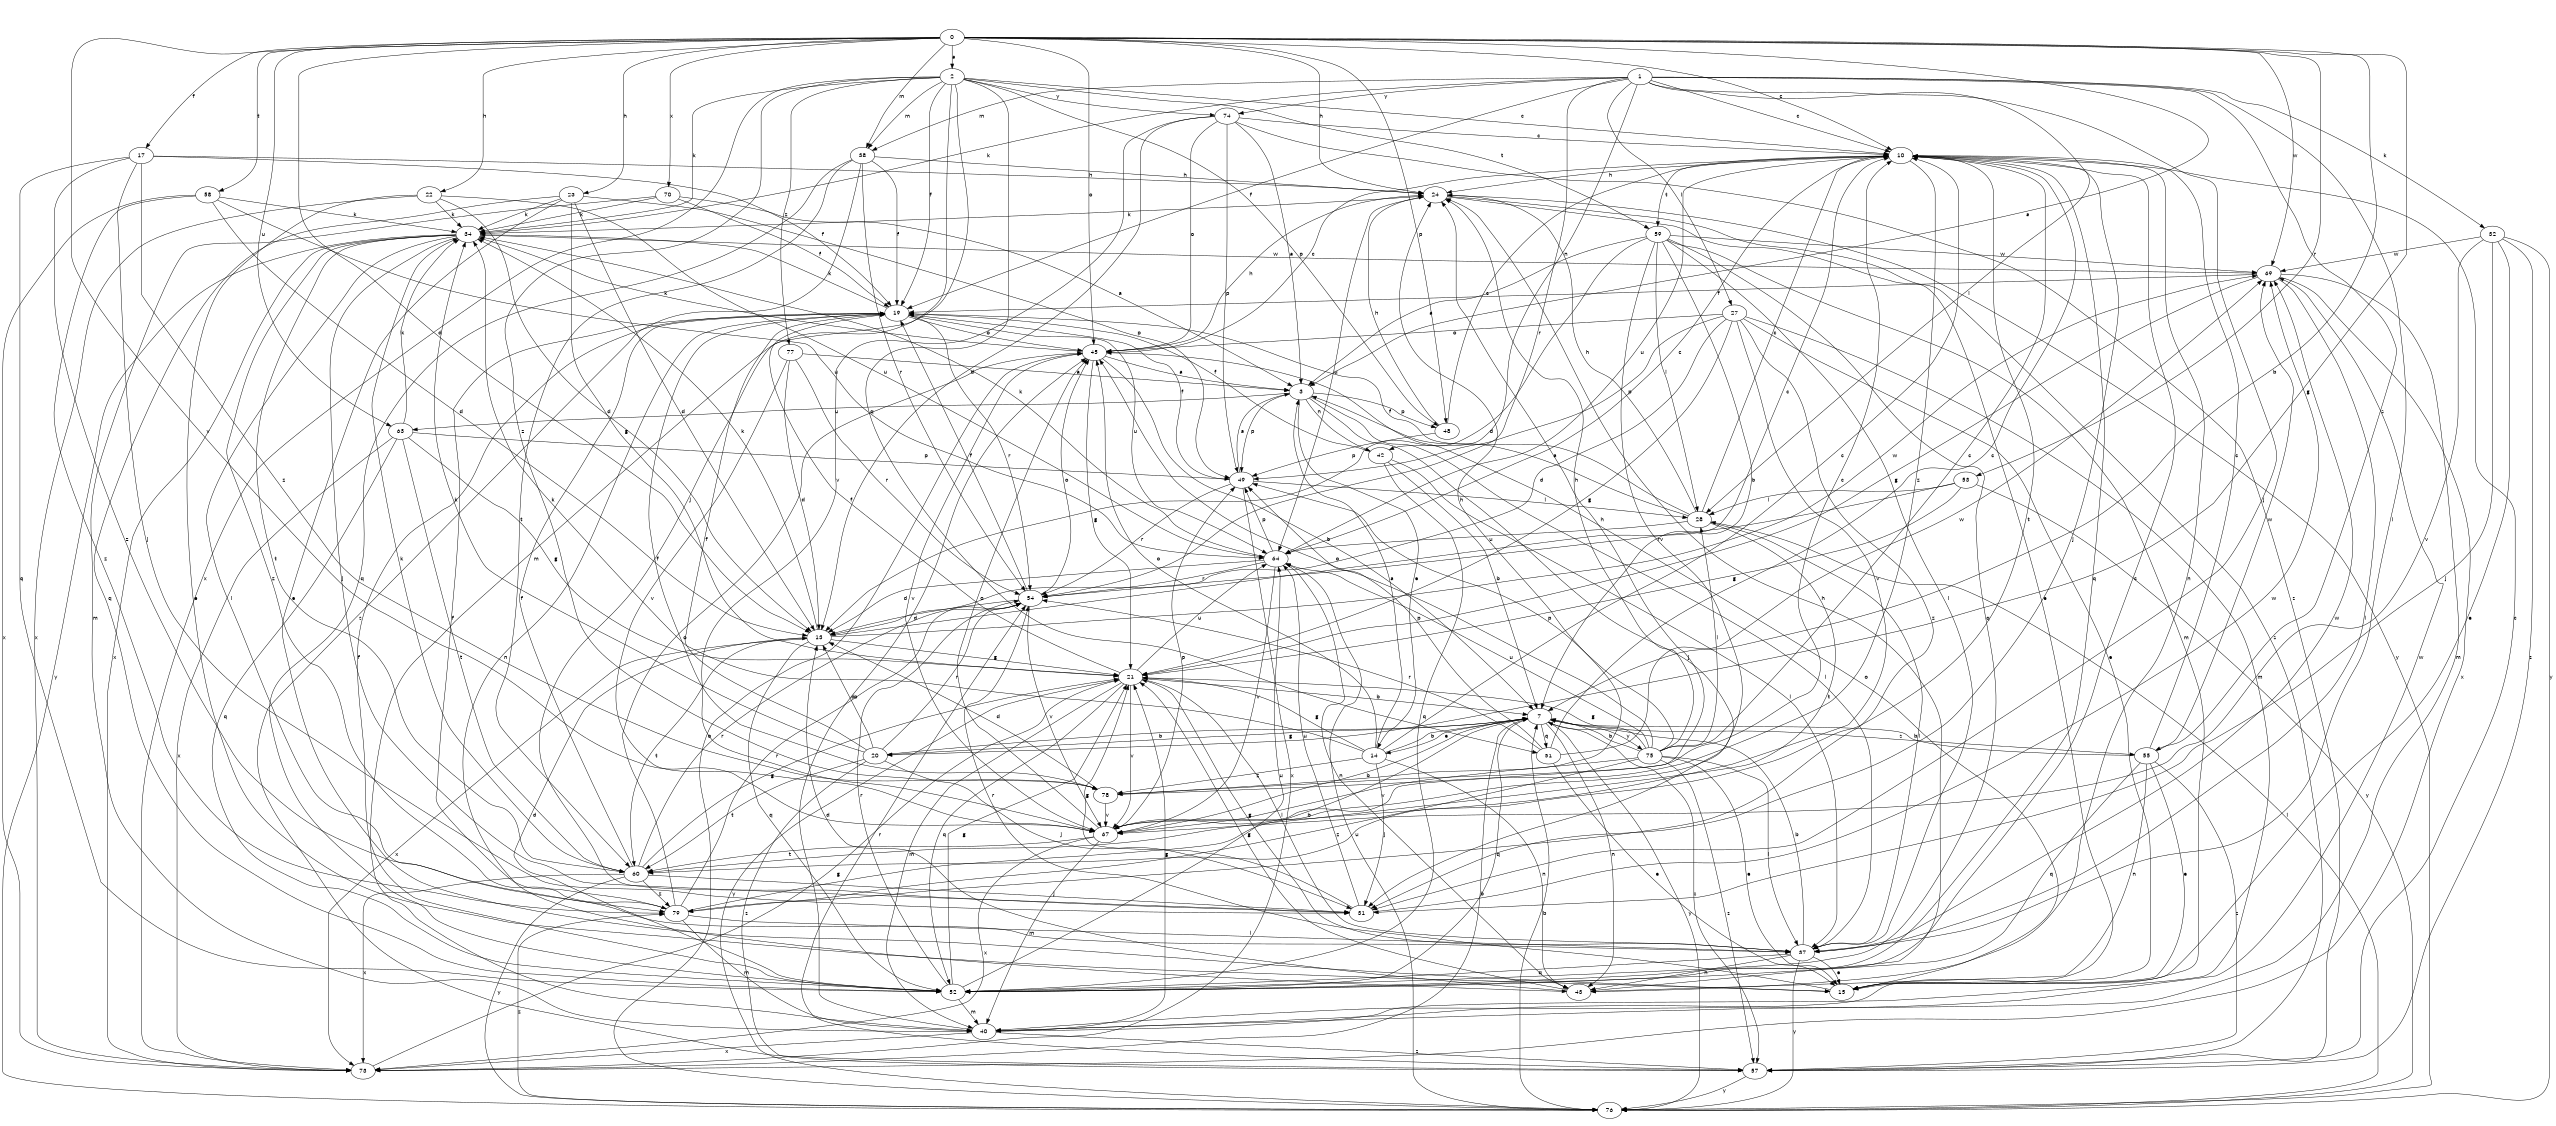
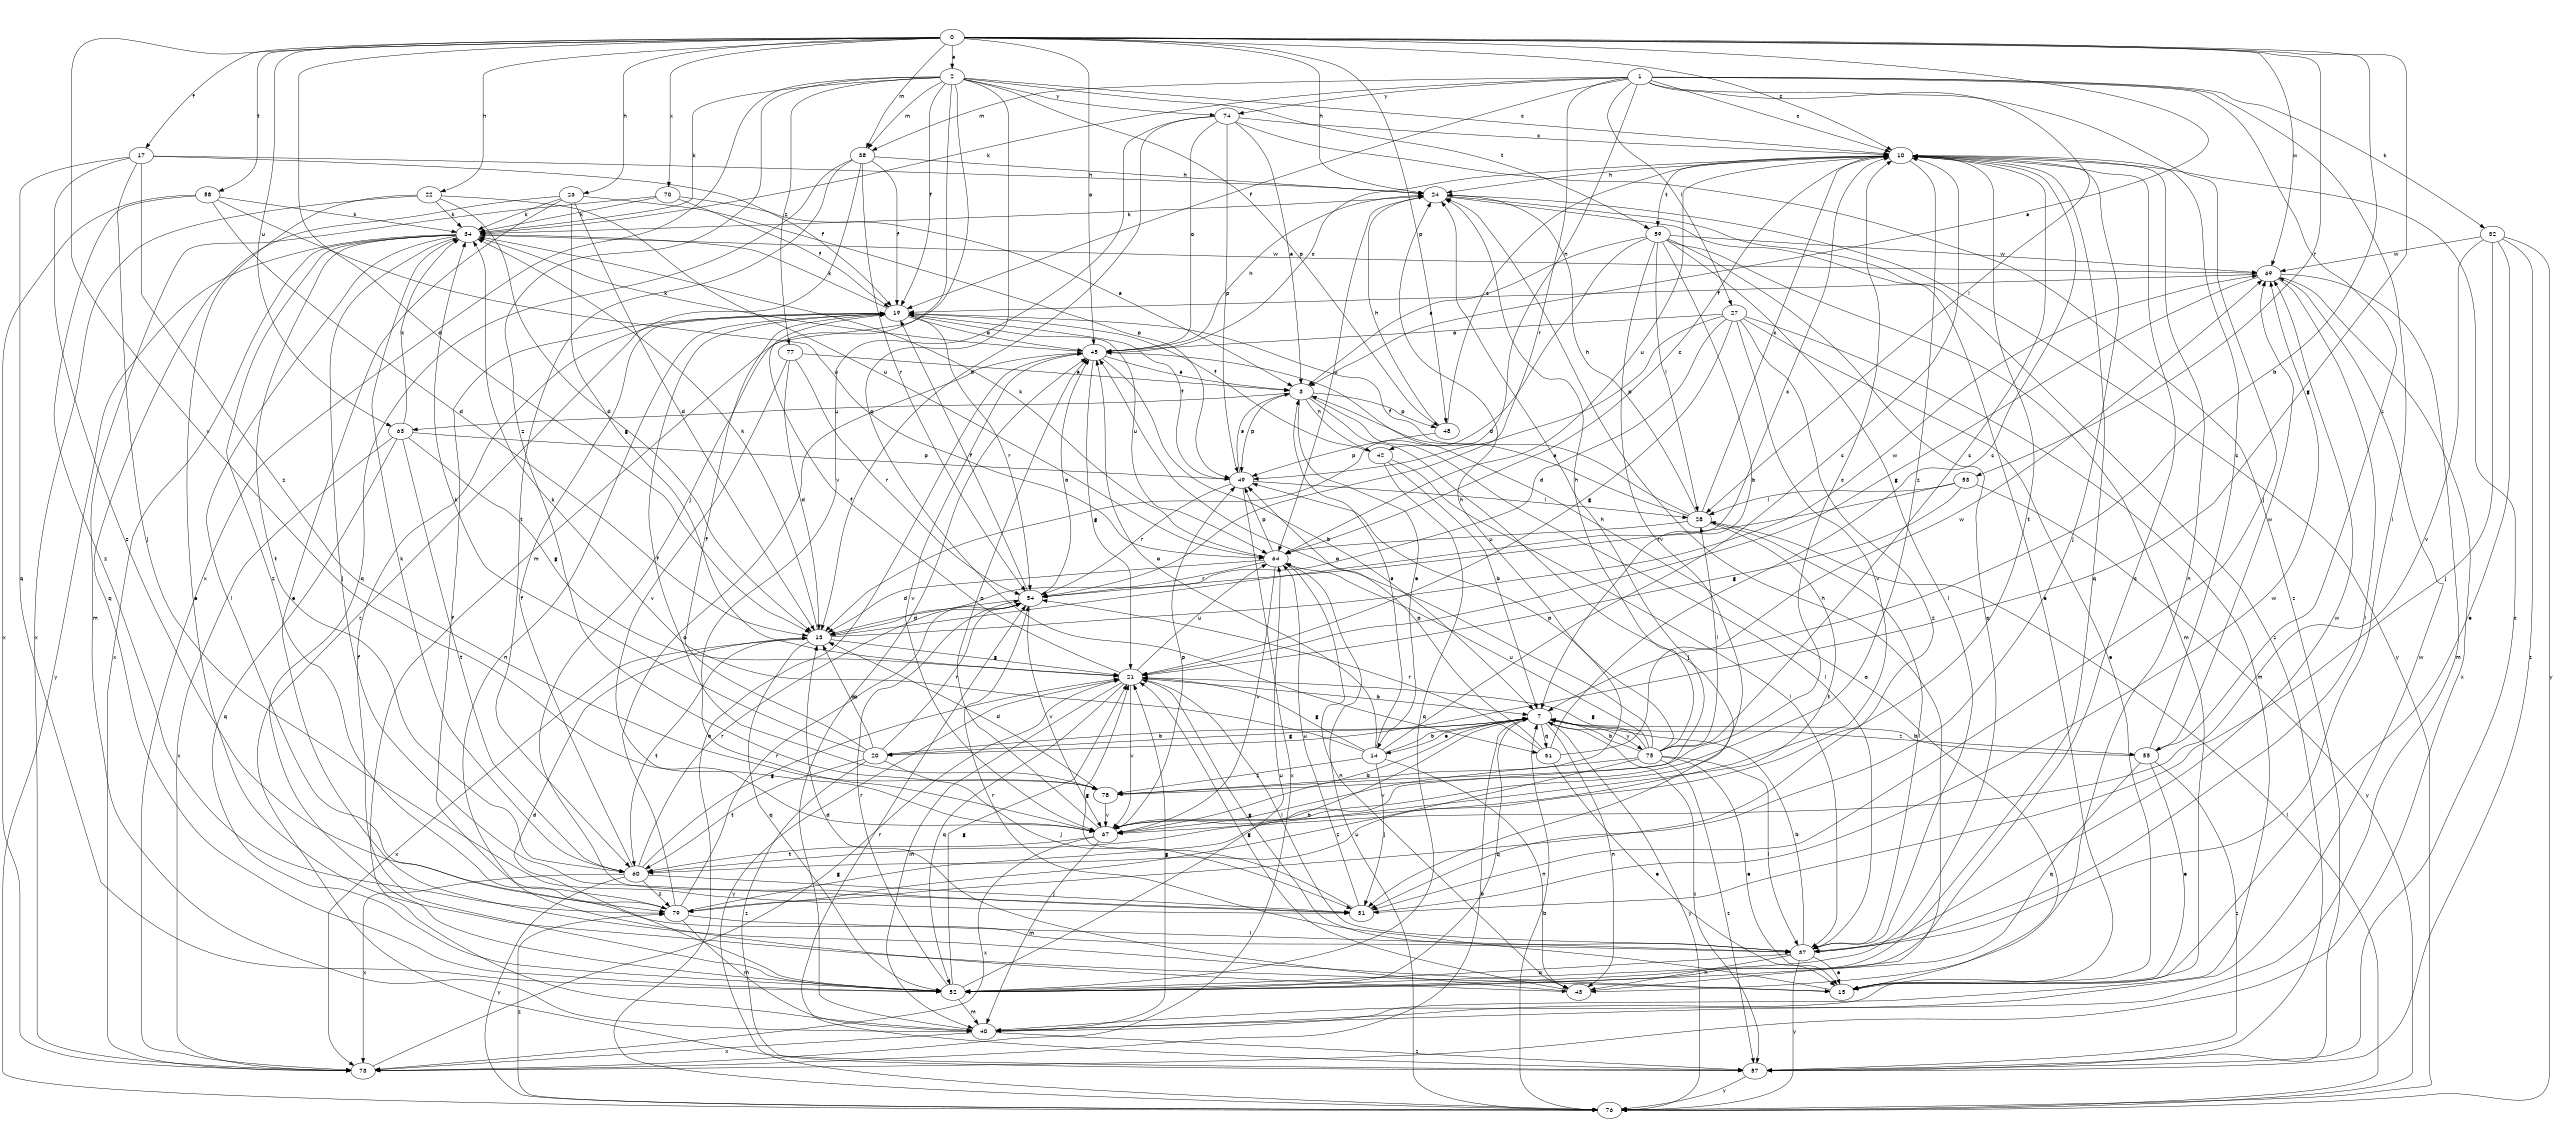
(2018, 978) -> none
